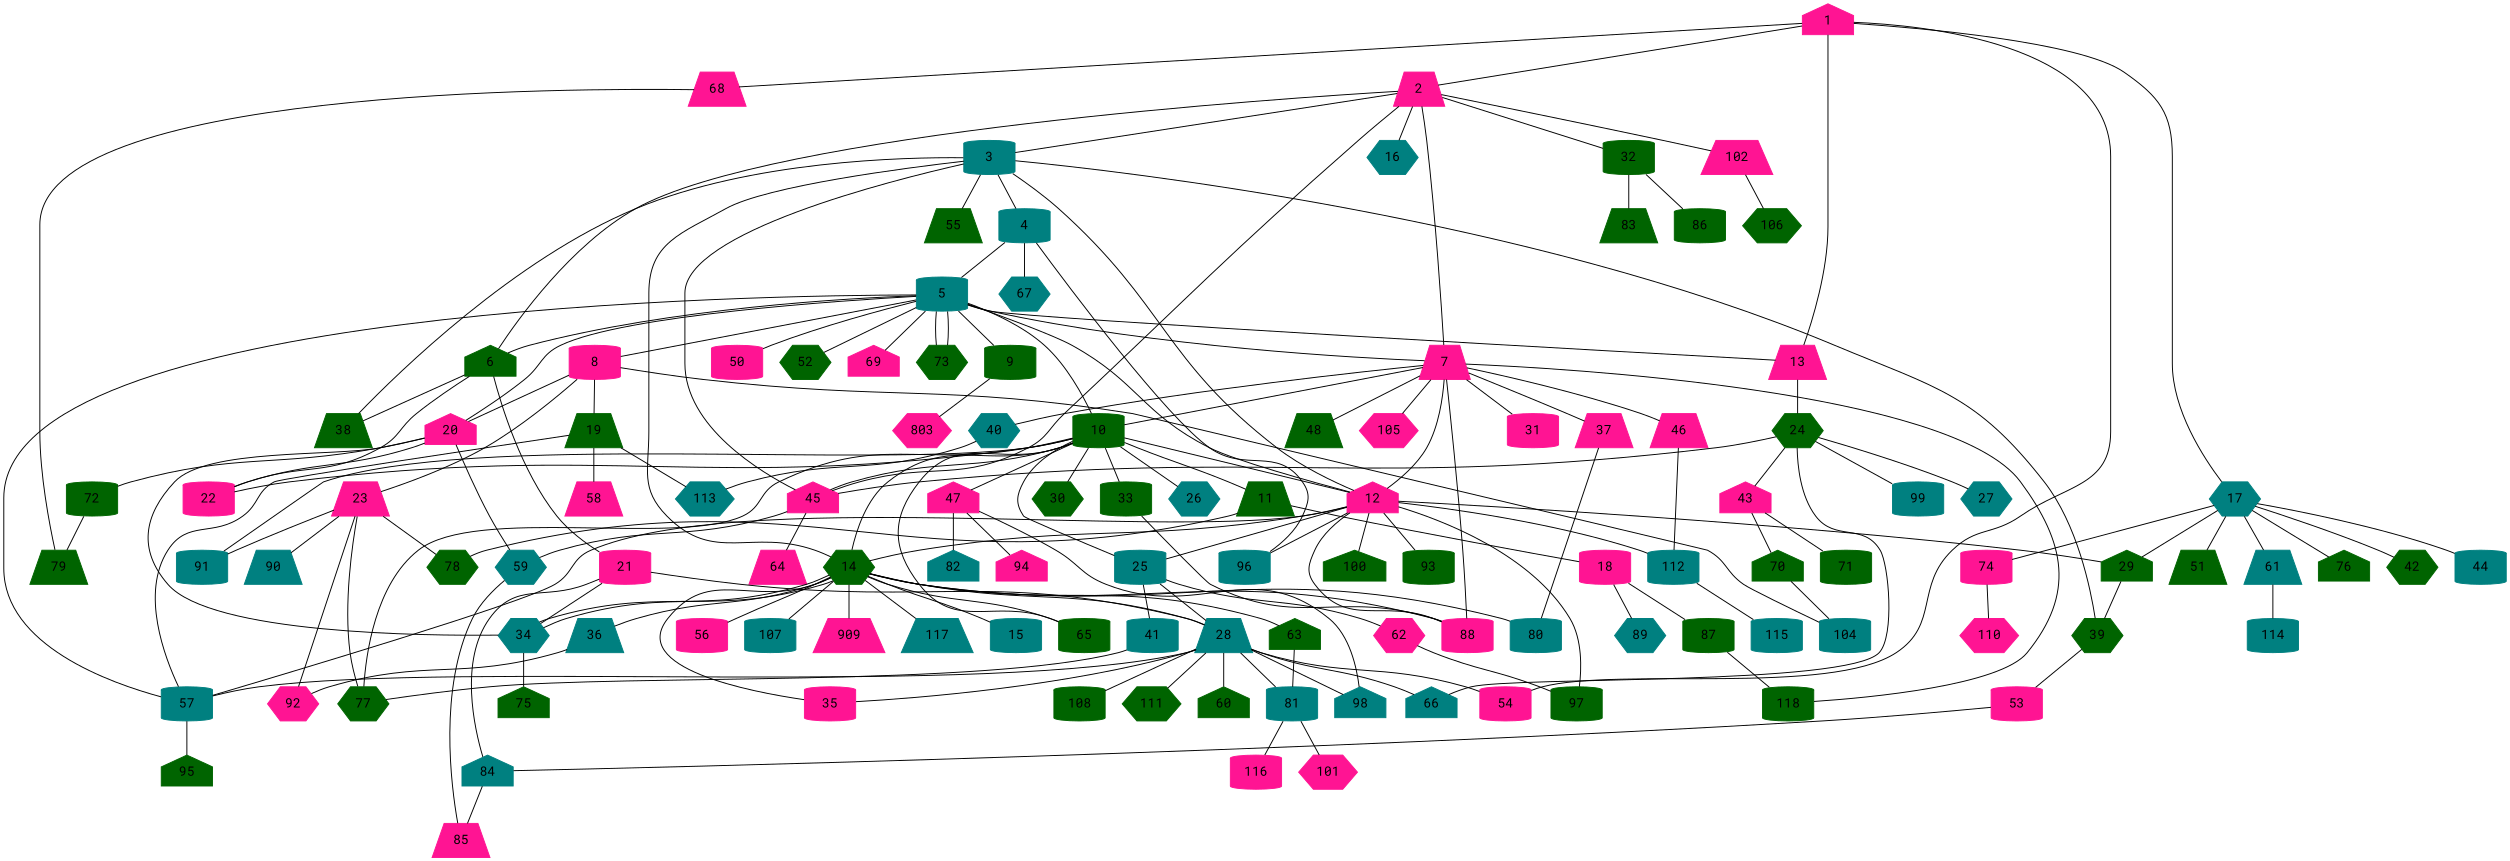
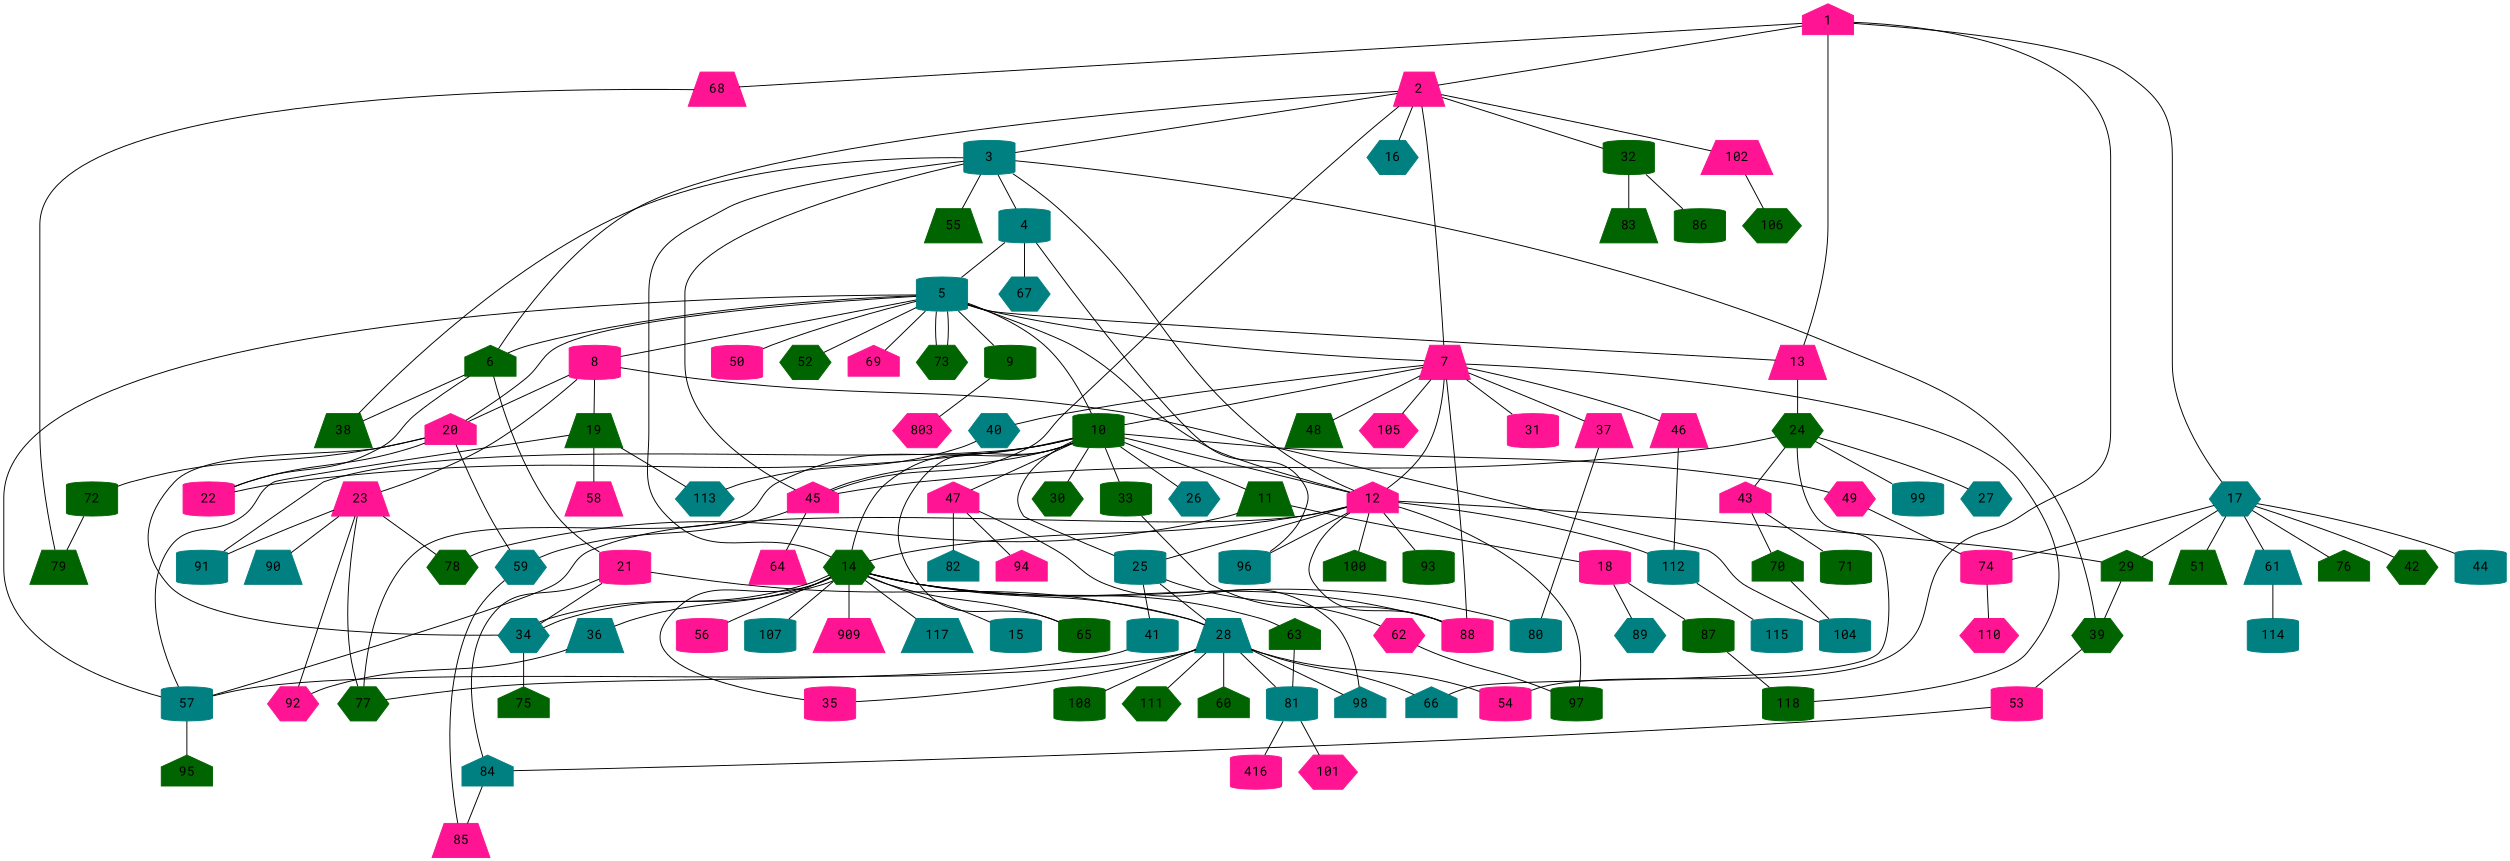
none -> (1850, 499)
(1256, 772) -> (1256, 772)
